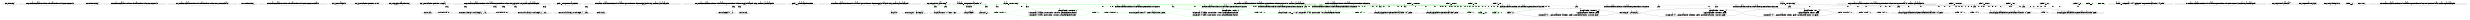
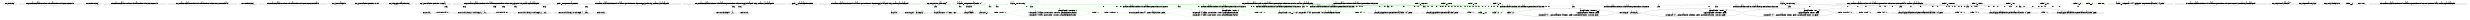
(473, 13) -> (472, 13)
(726, 13) -> (725, 13)
